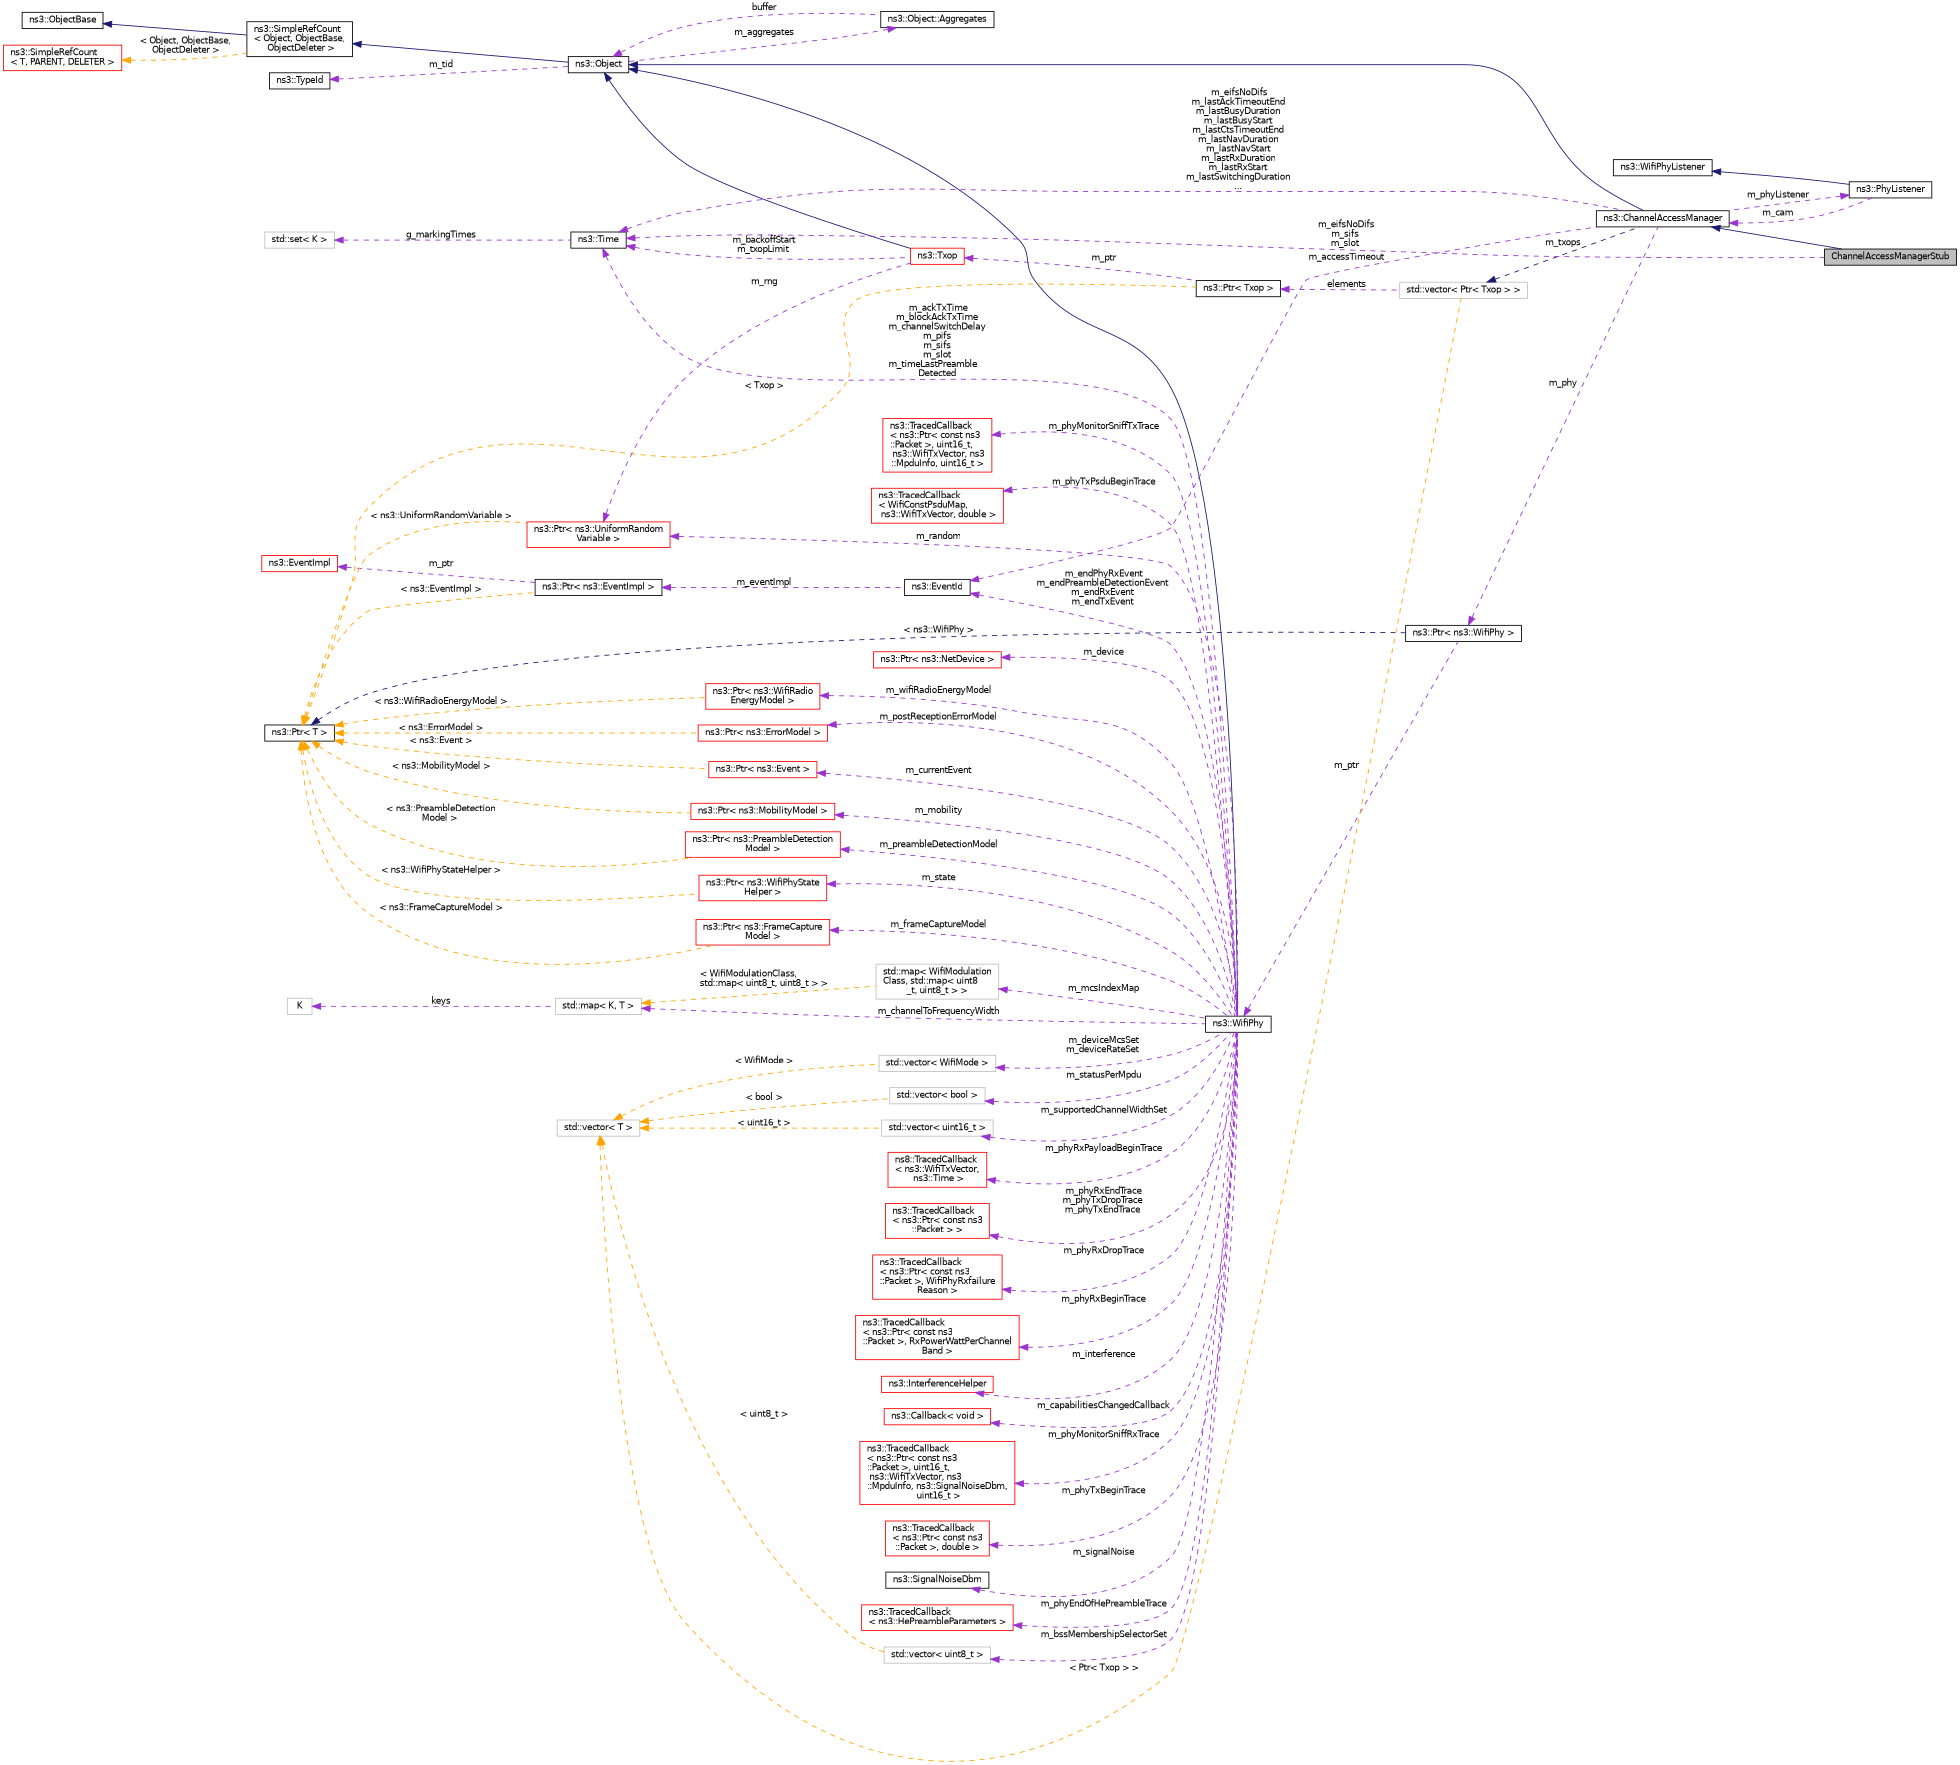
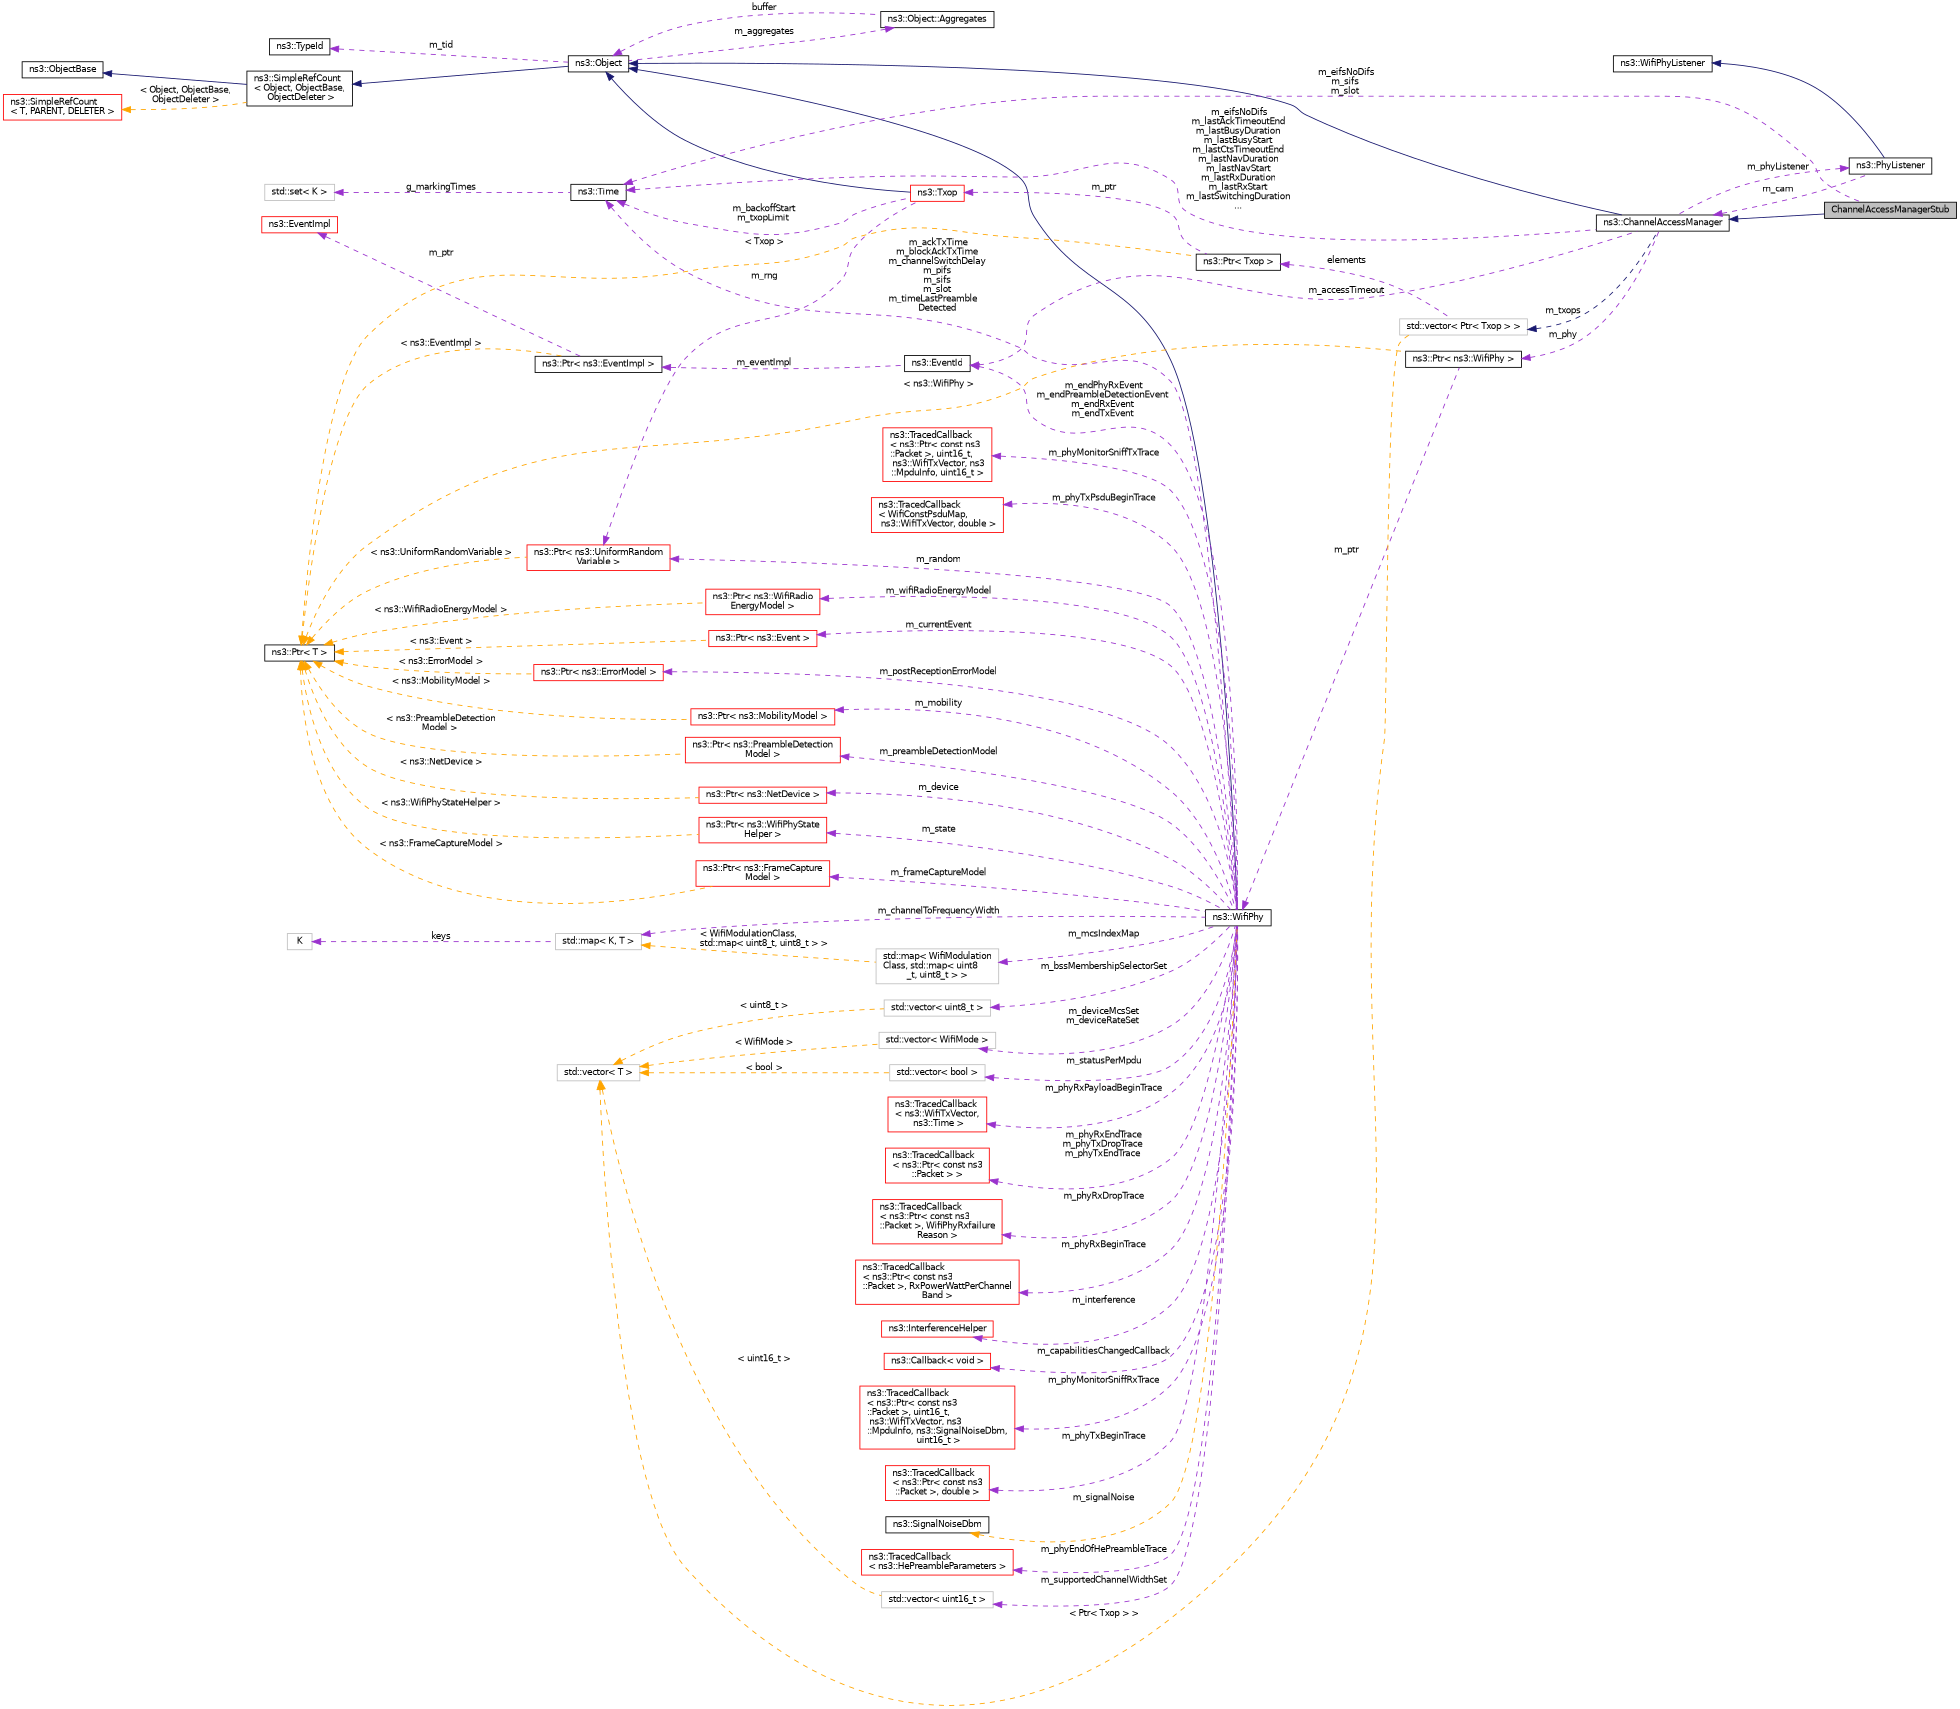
(857, 640) -> (825, 425)
none -> (472, 792)
(937, 1170) -> (937, 1114)
(1211, 1361) -> (1210, 1317)
